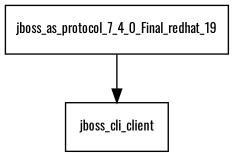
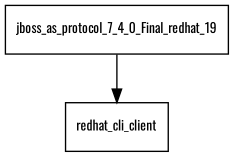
(117, 127) -> (117, 127)
